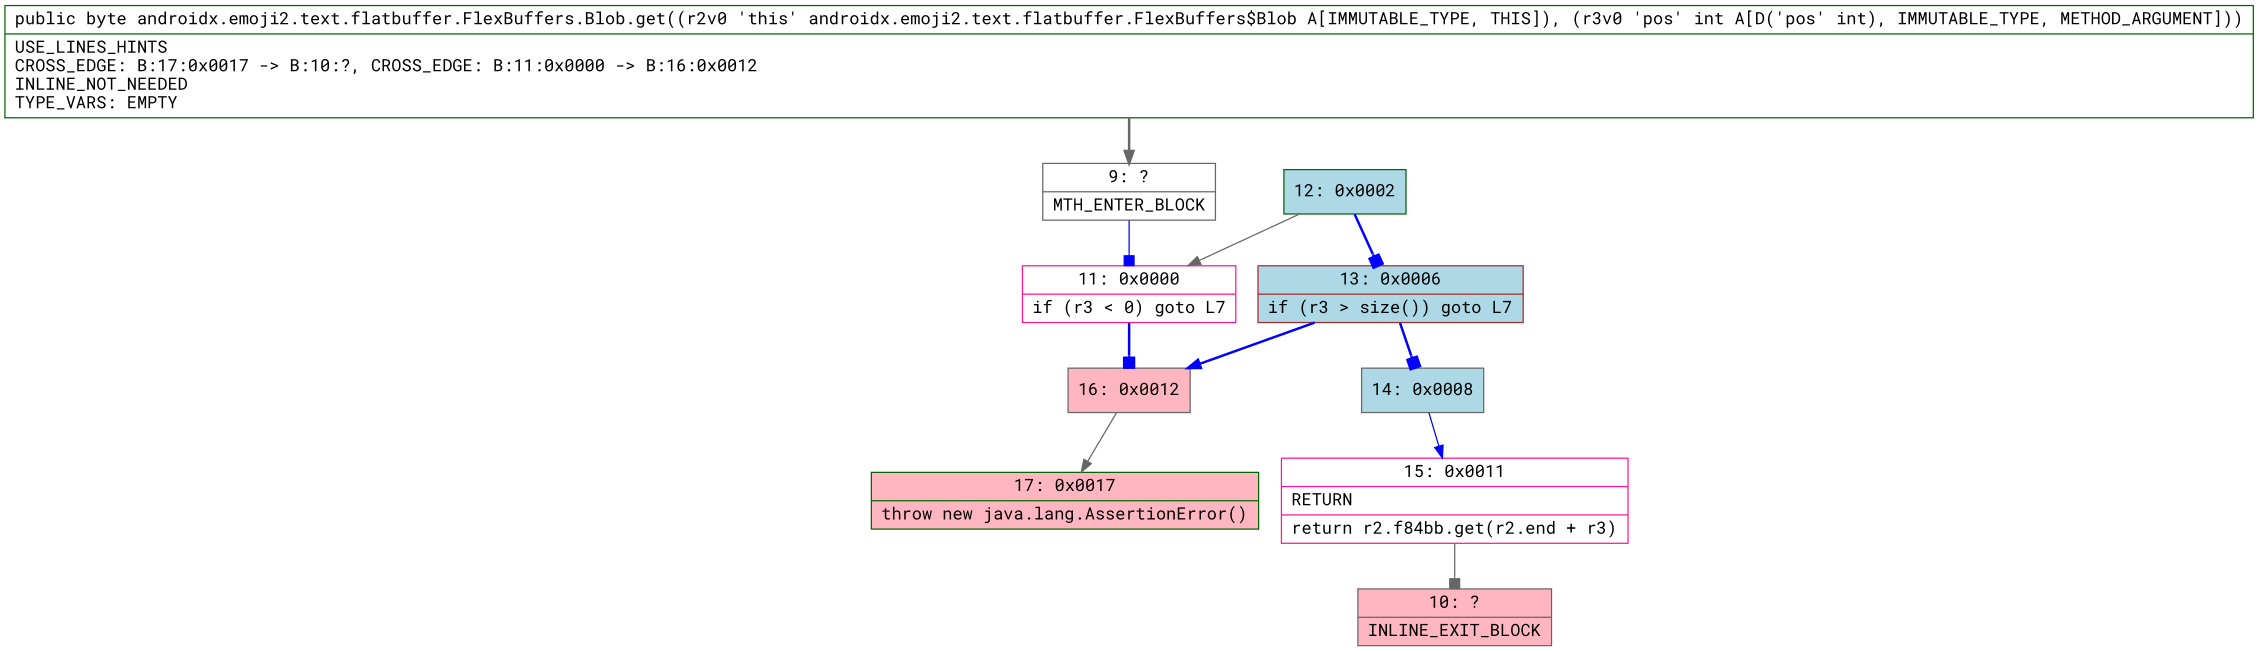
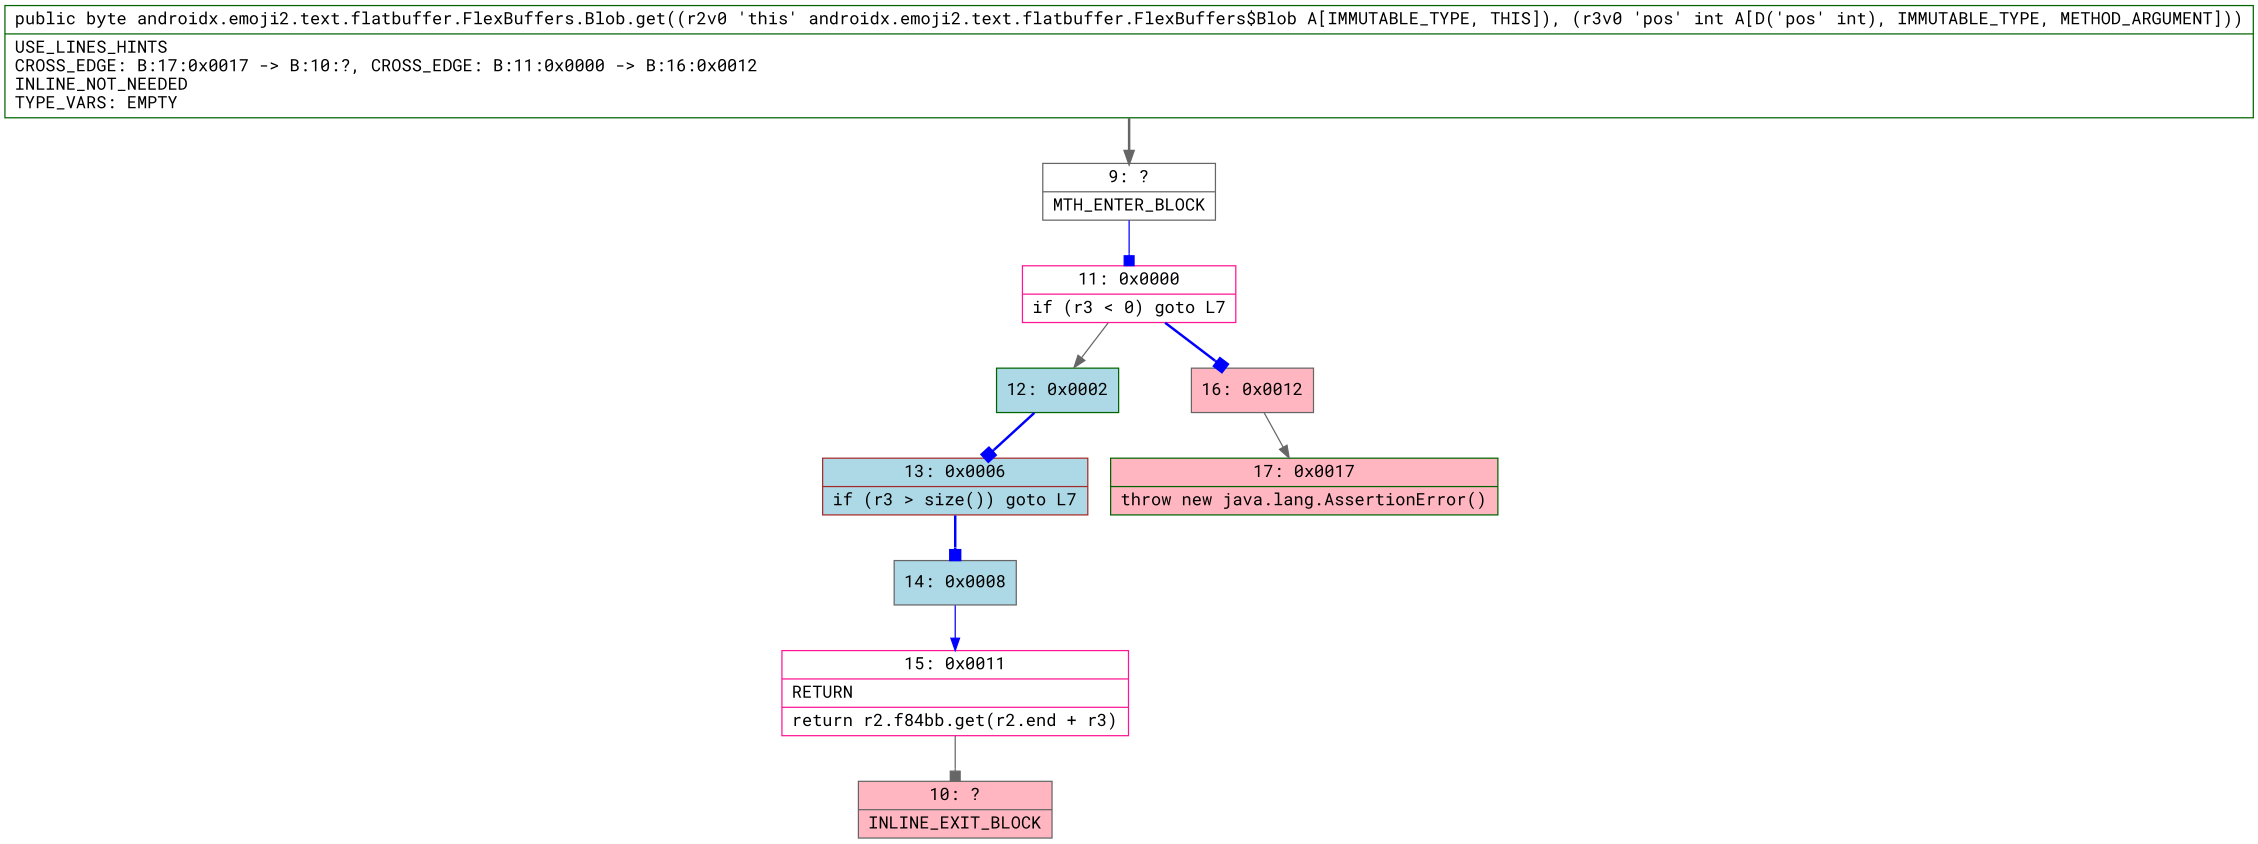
(1249, 237) -> (1095, 340)
(1257, 343) -> none
